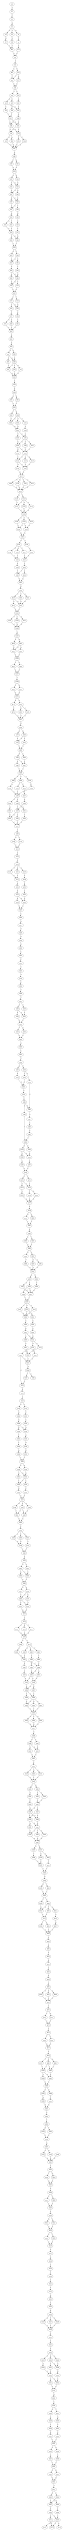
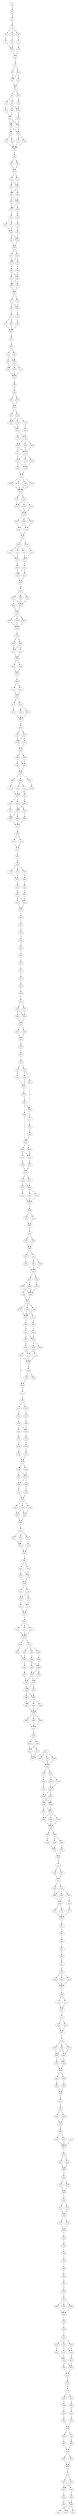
(34, 1762) -> (40, 1755)
